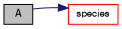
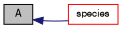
(46, 8) -> (56, 21)
